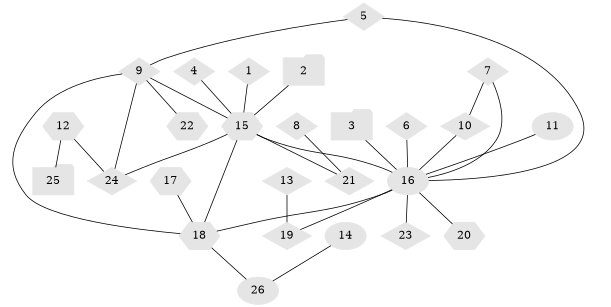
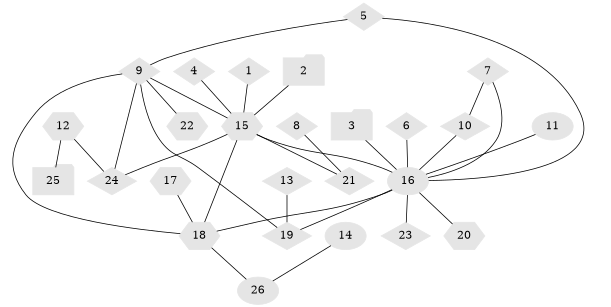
none -> (195, 165)
